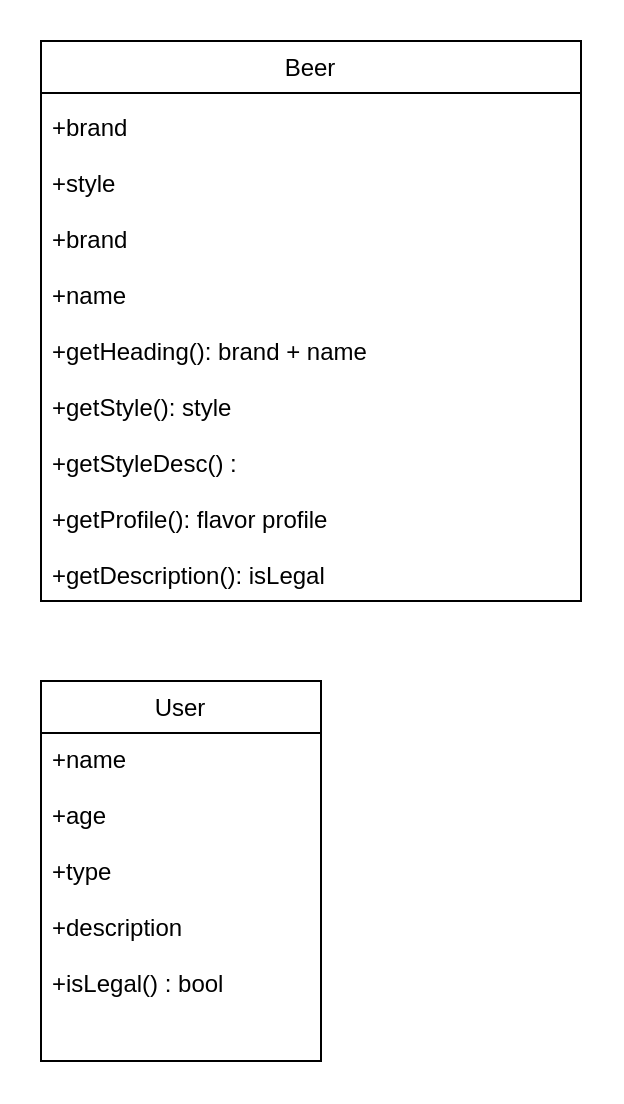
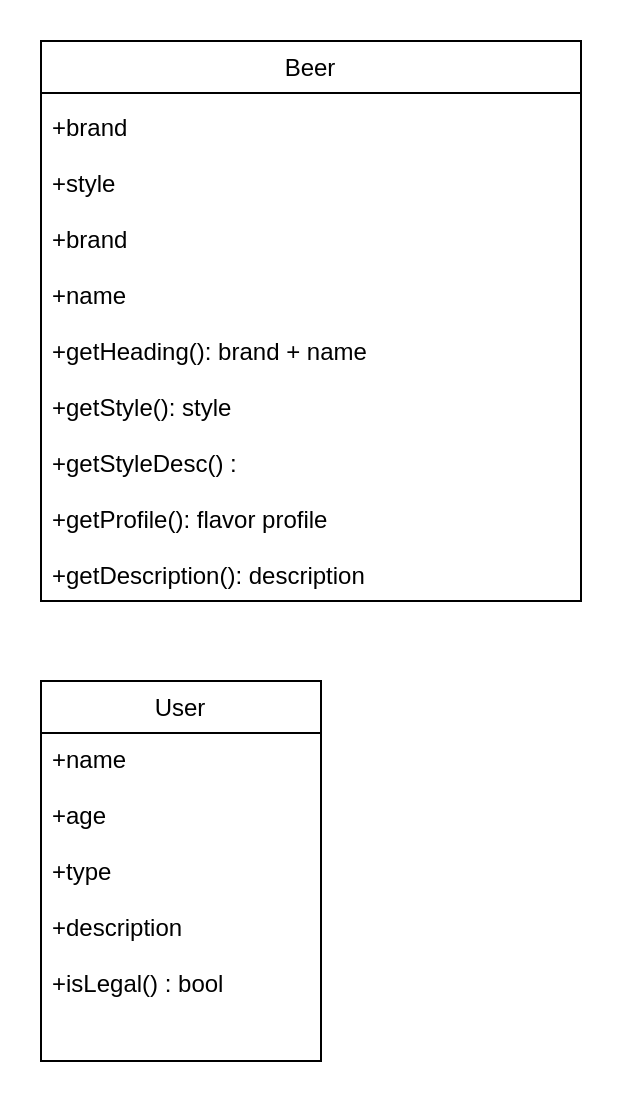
(92, 128) -> (92, 128)
